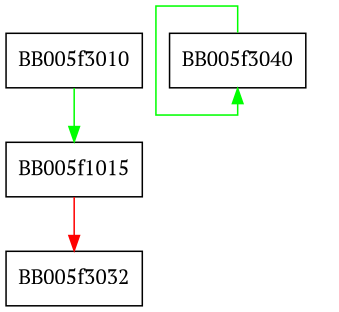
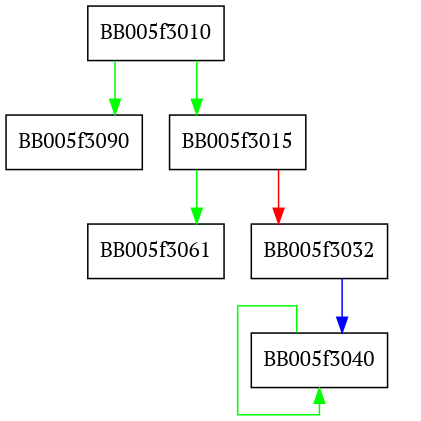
none -> (74, 142)
(74, 170) -> (238, 142)
none -> (156, 251)
none -> (342, 298)
